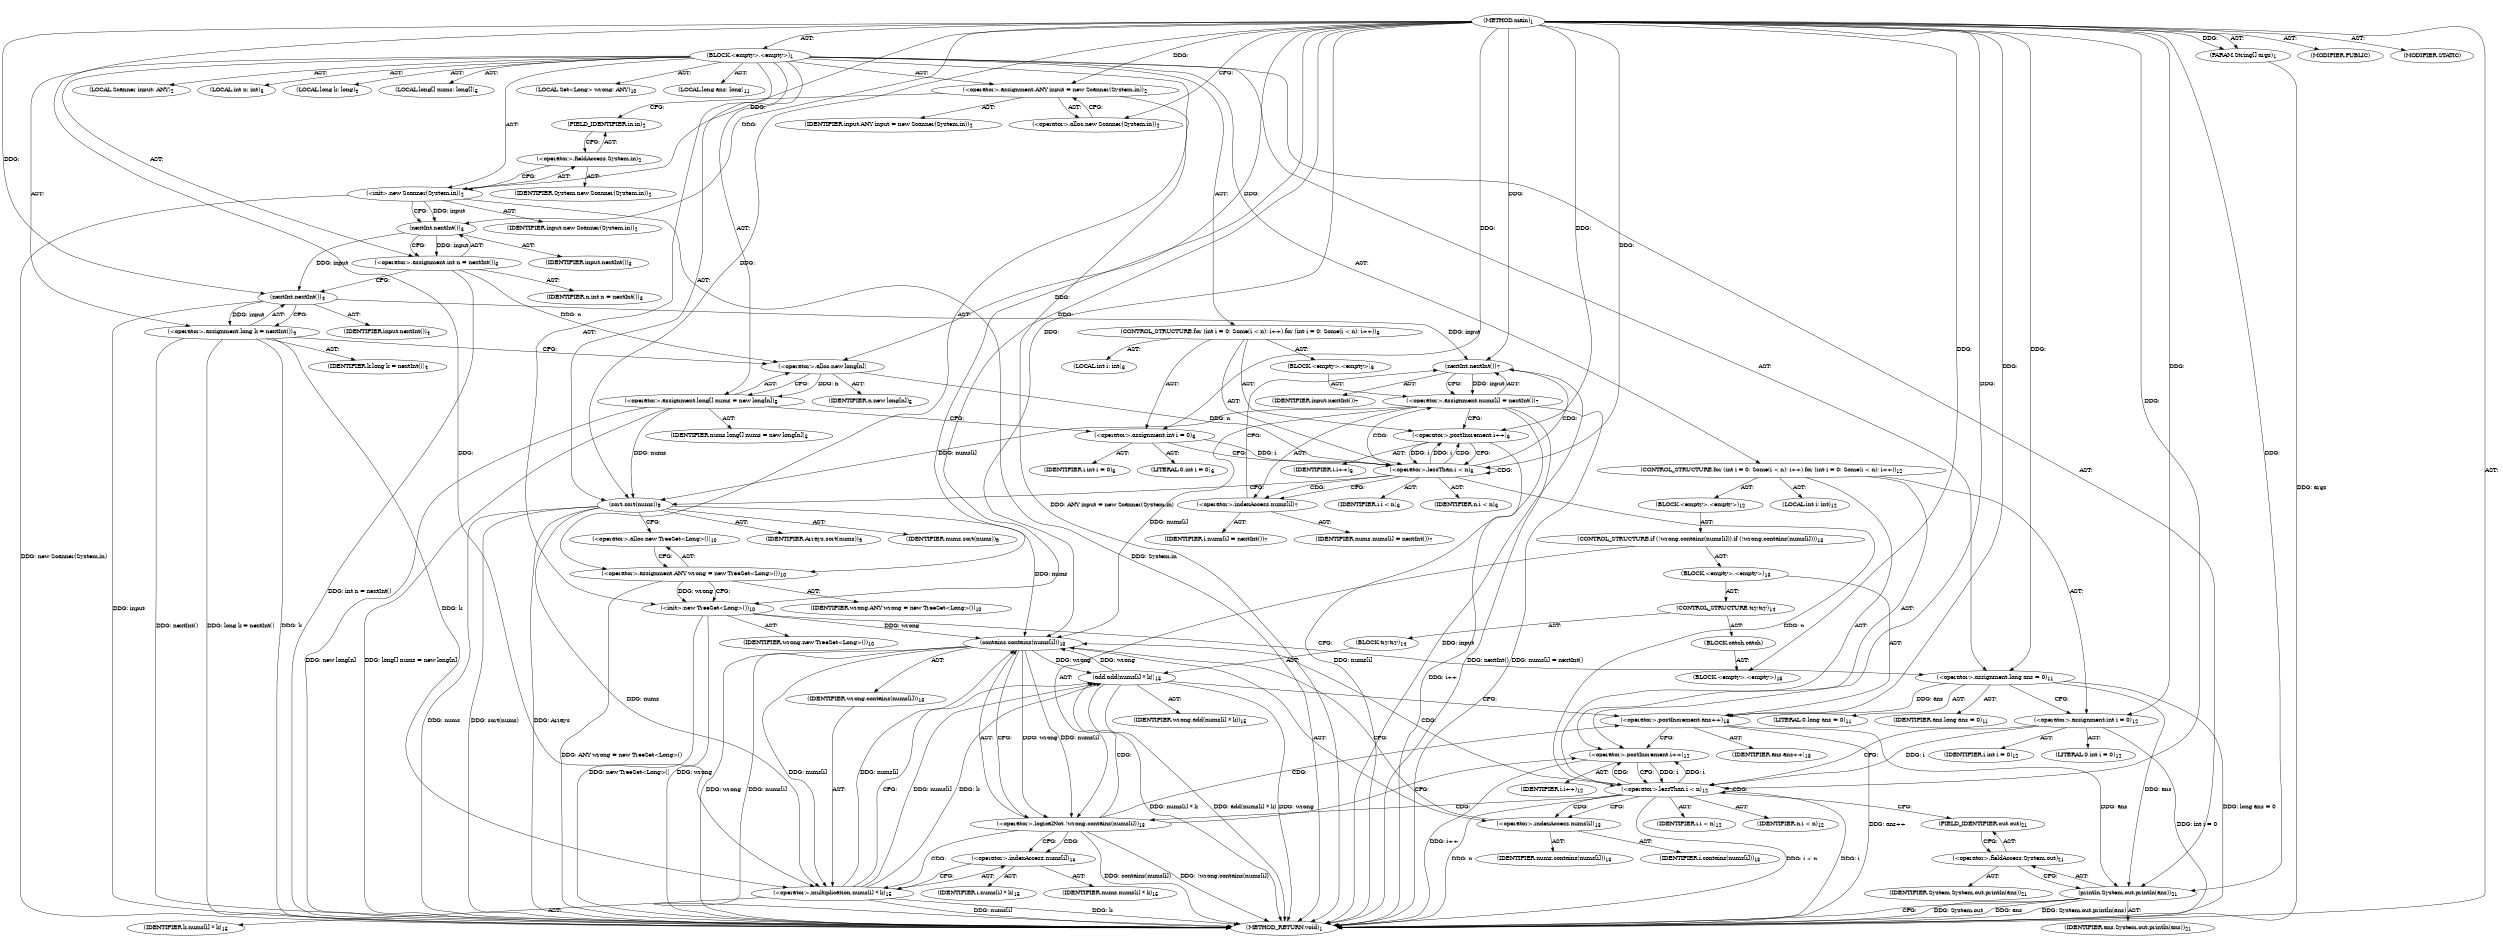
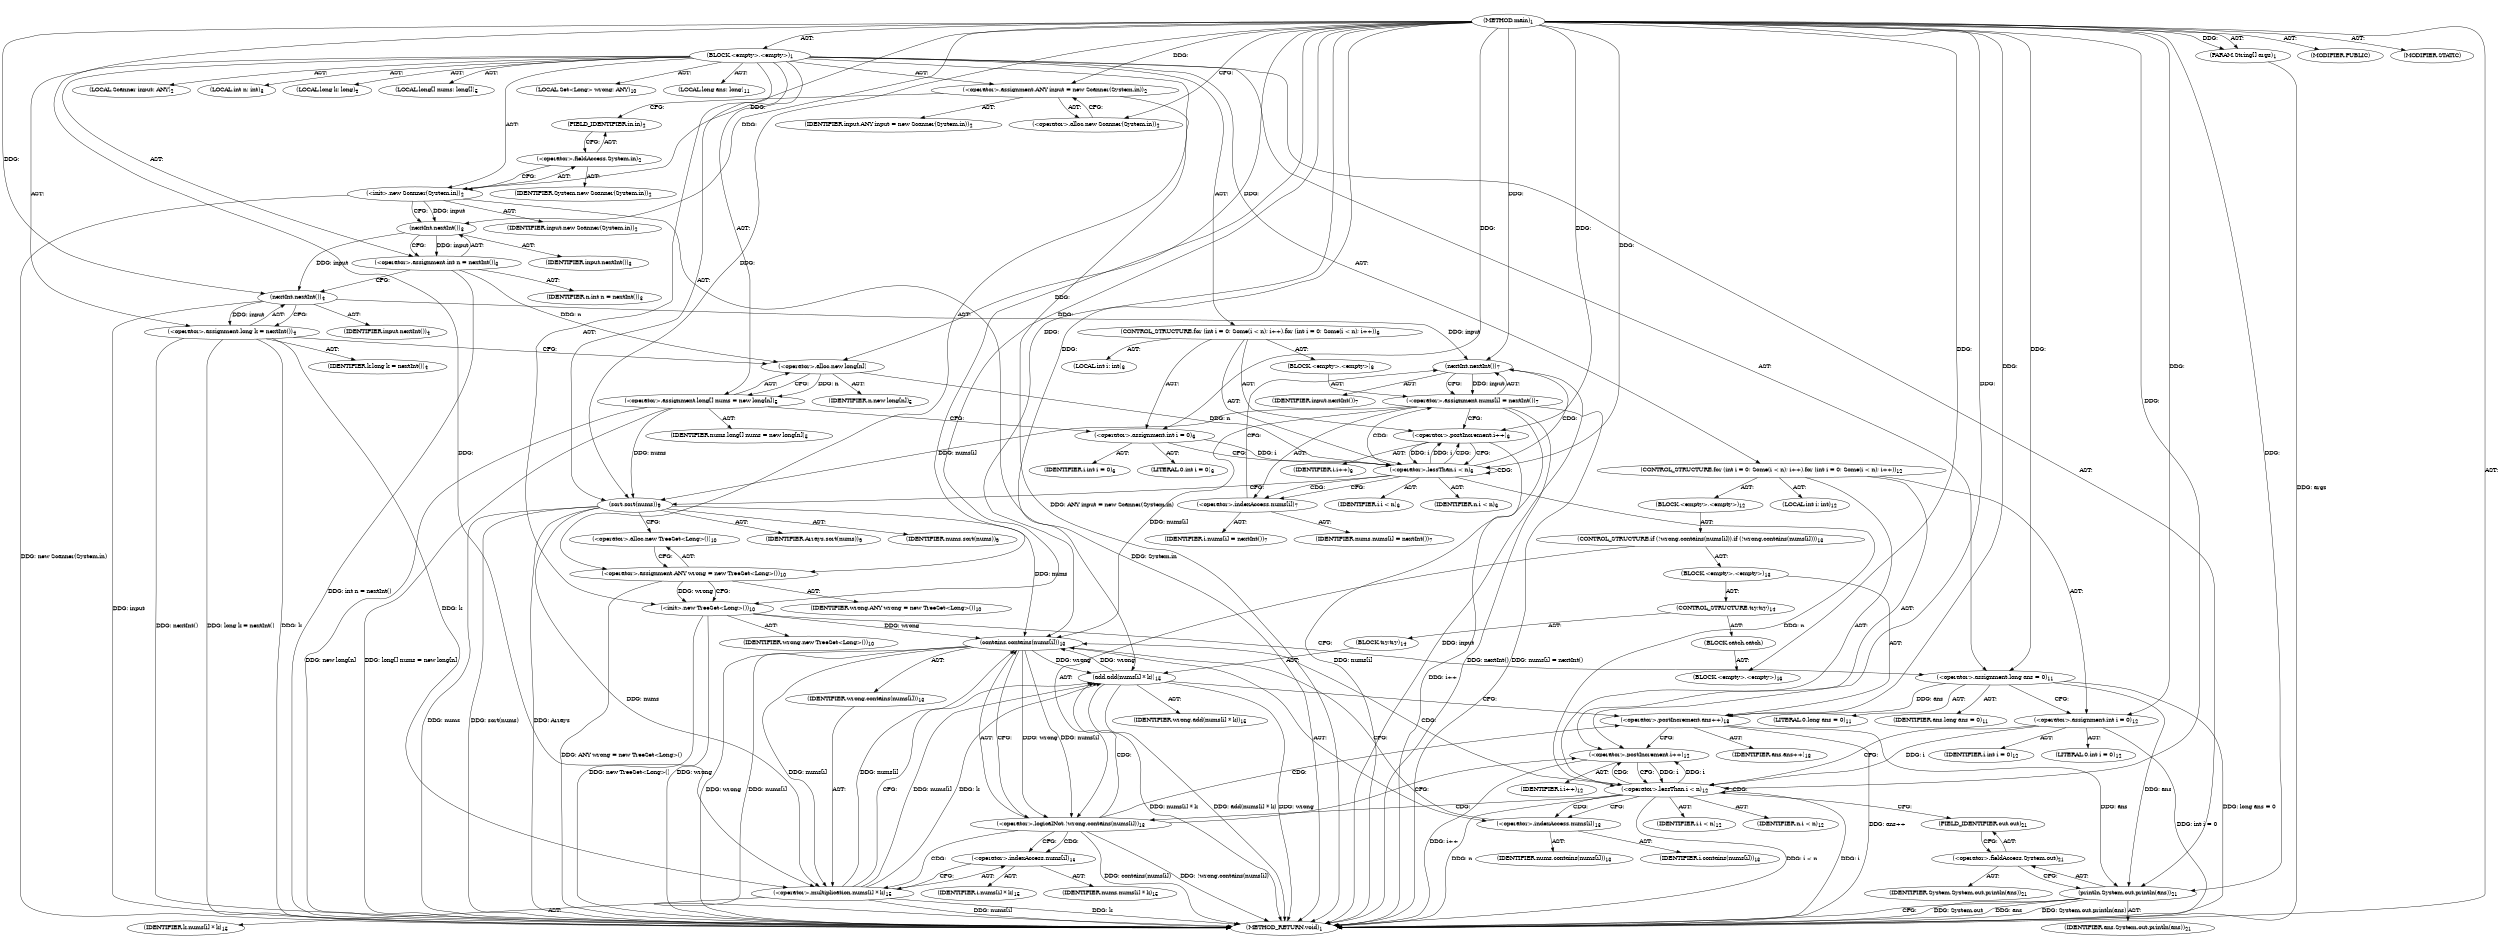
none -> (1178, 306)
